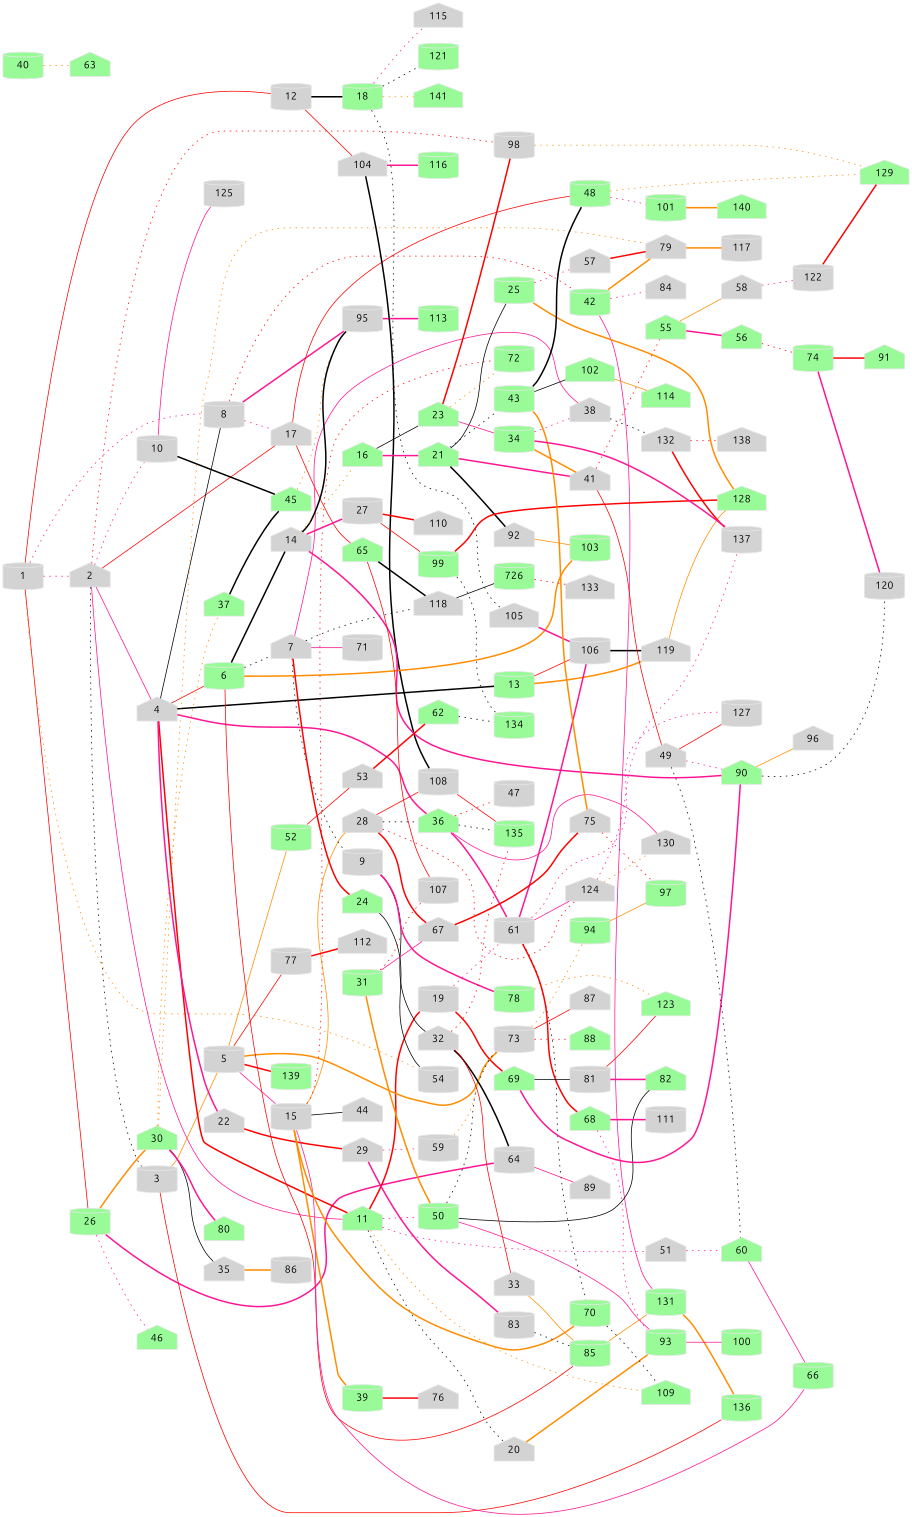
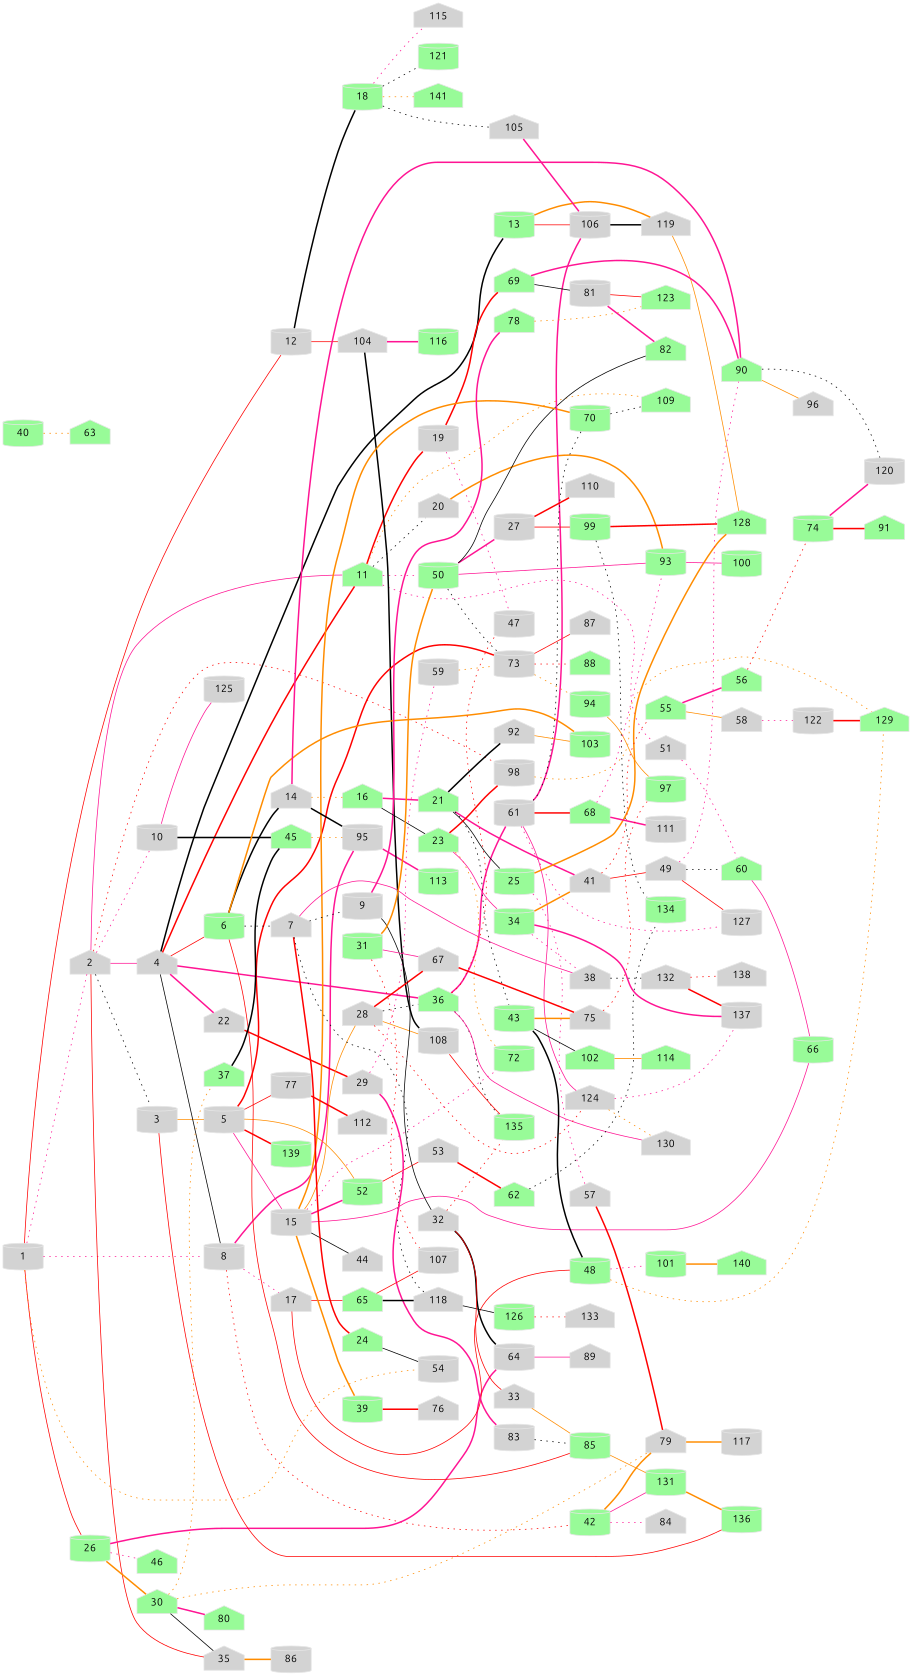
(189, 507) -> (101, 1339)
(324, 527) -> (476, 551)
(514, 576) -> (514, 1317)
(362, 648) -> none
(320, 681) -> (382, 1146)
(397, 804) -> (400, 1028)
(476, 965) -> (483, 538)
(514, 999) -> (514, 322)
(382, 1087) -> (315, 849)
none -> (327, 1207)
